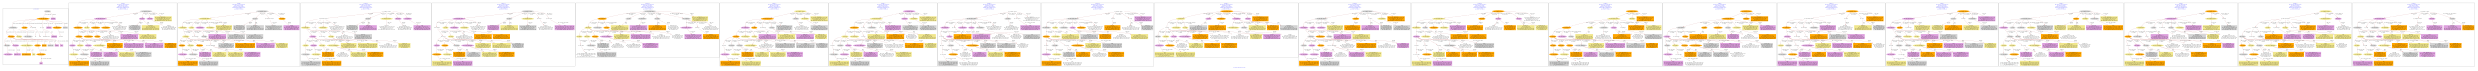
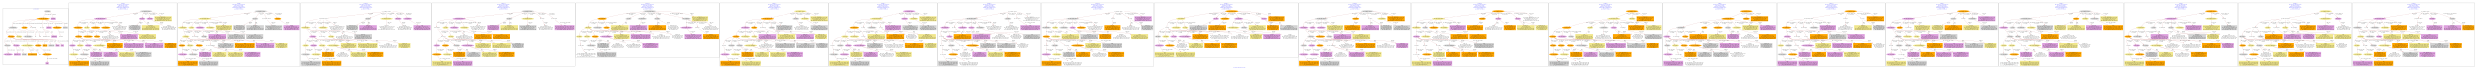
none -> (24, 54)
(34, 54) -> (40, 54)
